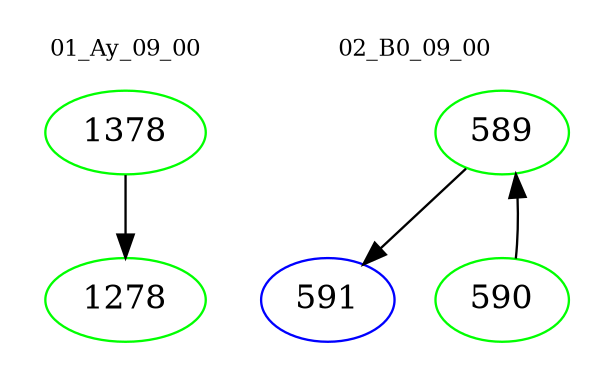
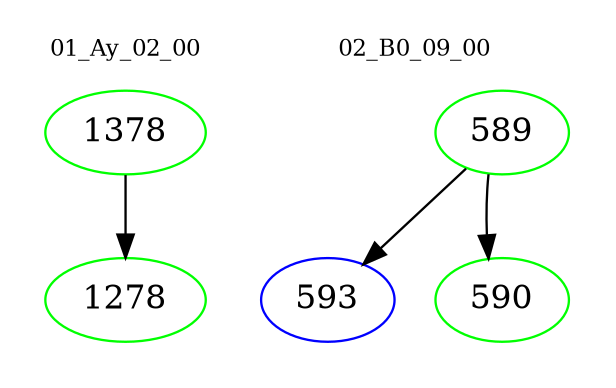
(126, 50) -> (126, 50)
(518, 228) -> (487, 205)
(328, 300) -> (328, 300)
